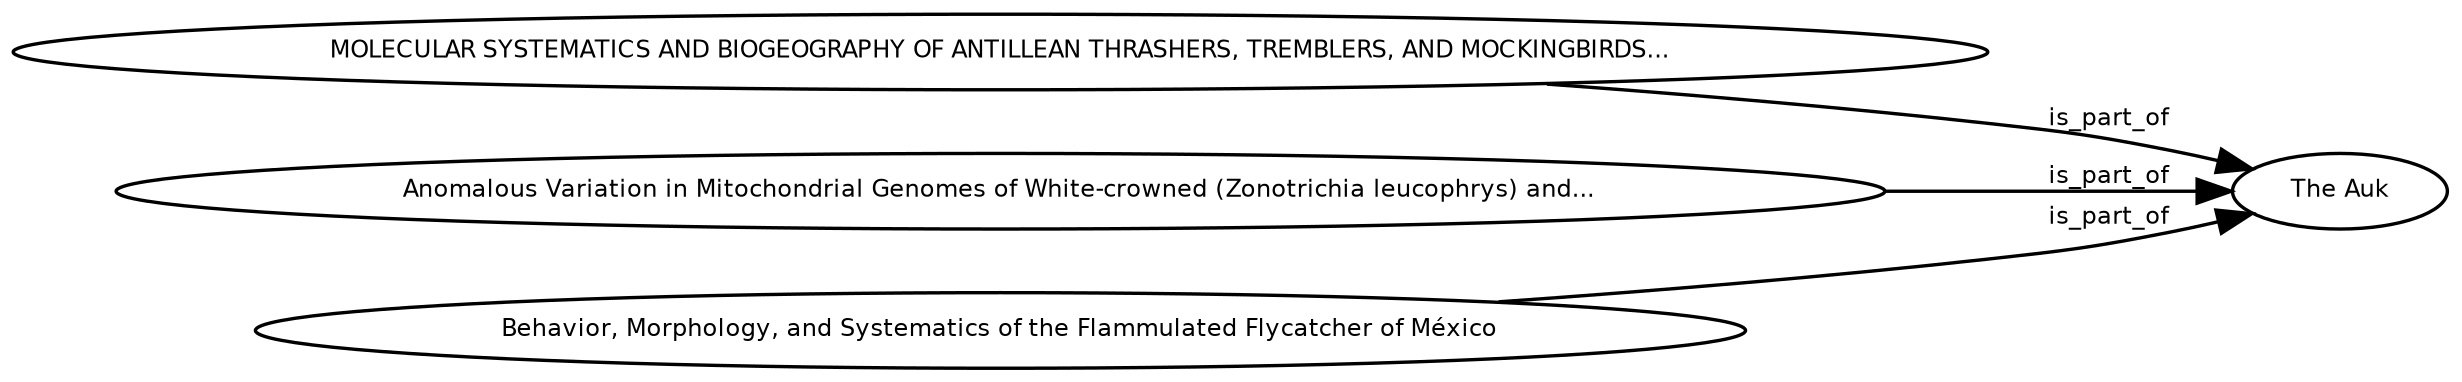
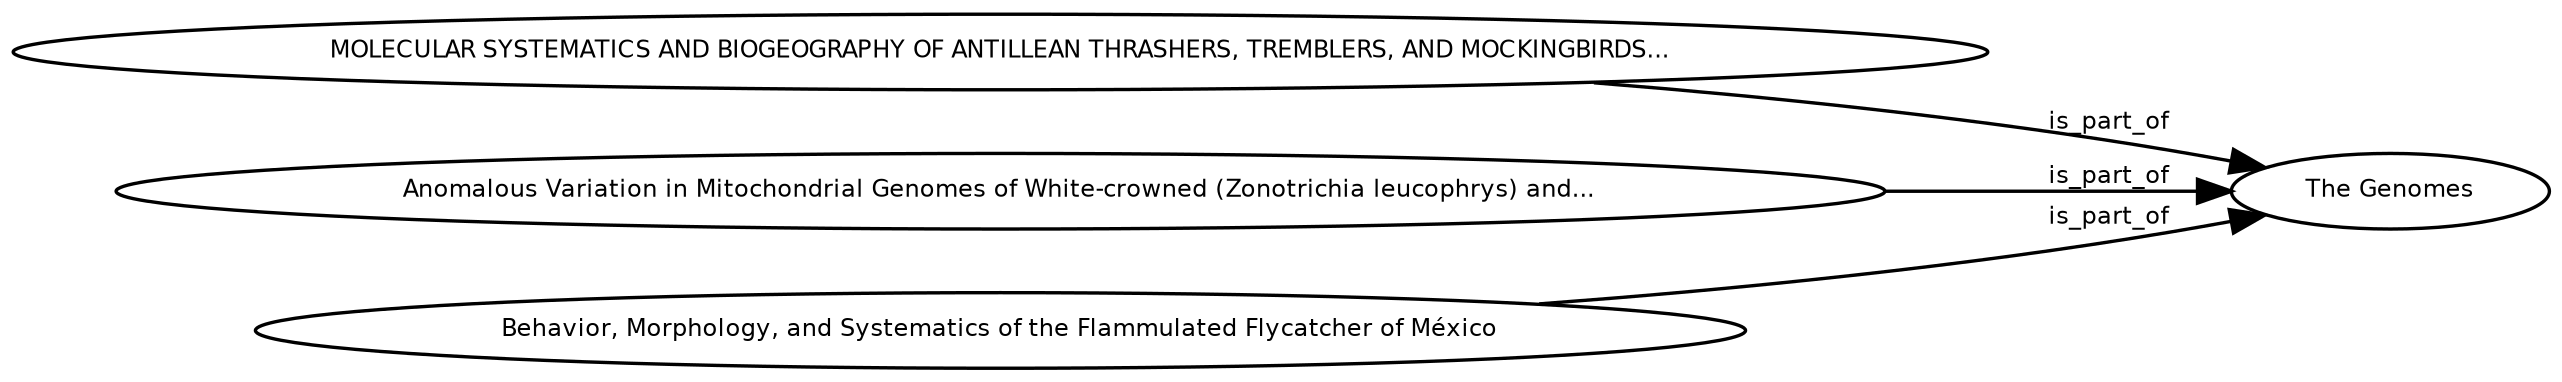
(2340, 191) -> (2390, 191)
